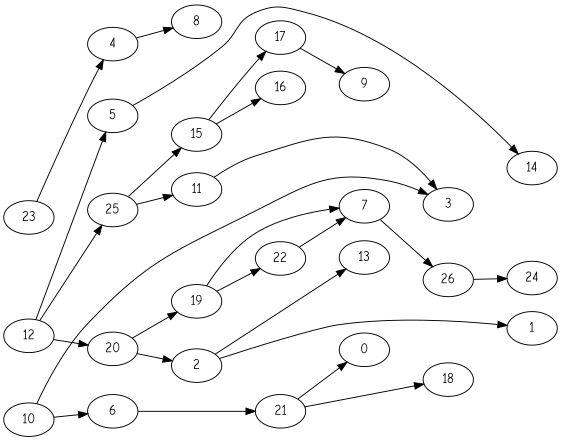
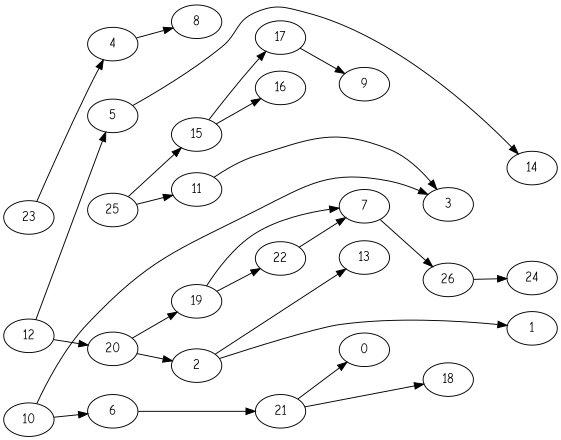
(68, 277) -> none
